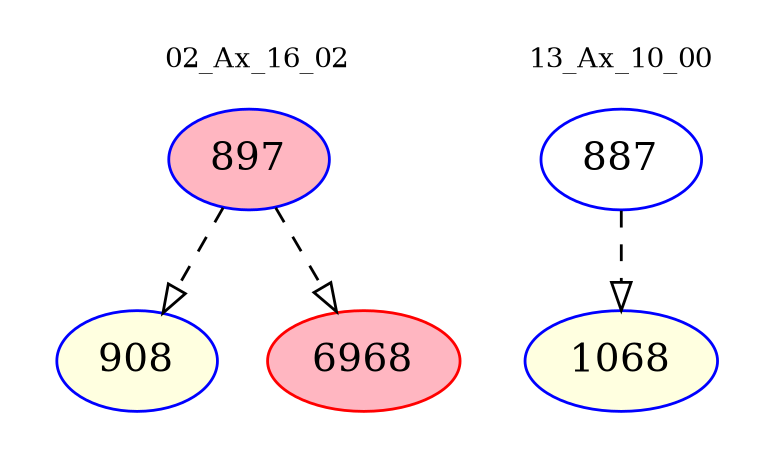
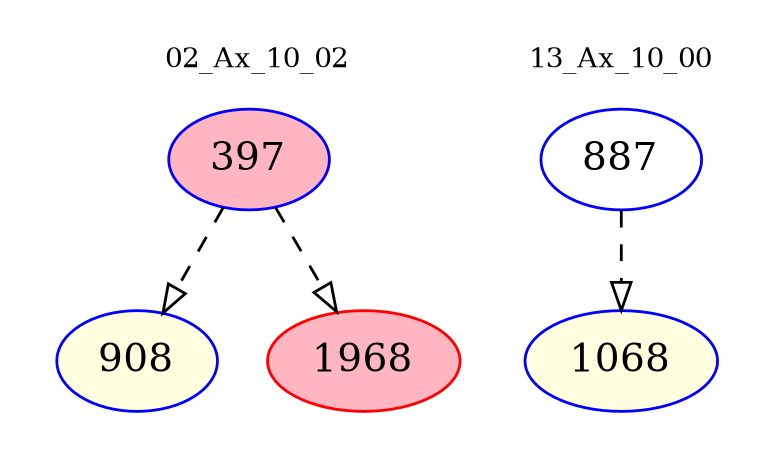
(257, 60) -> (257, 60)
(249, 160) -> (249, 160)
(364, 361) -> (364, 361)
